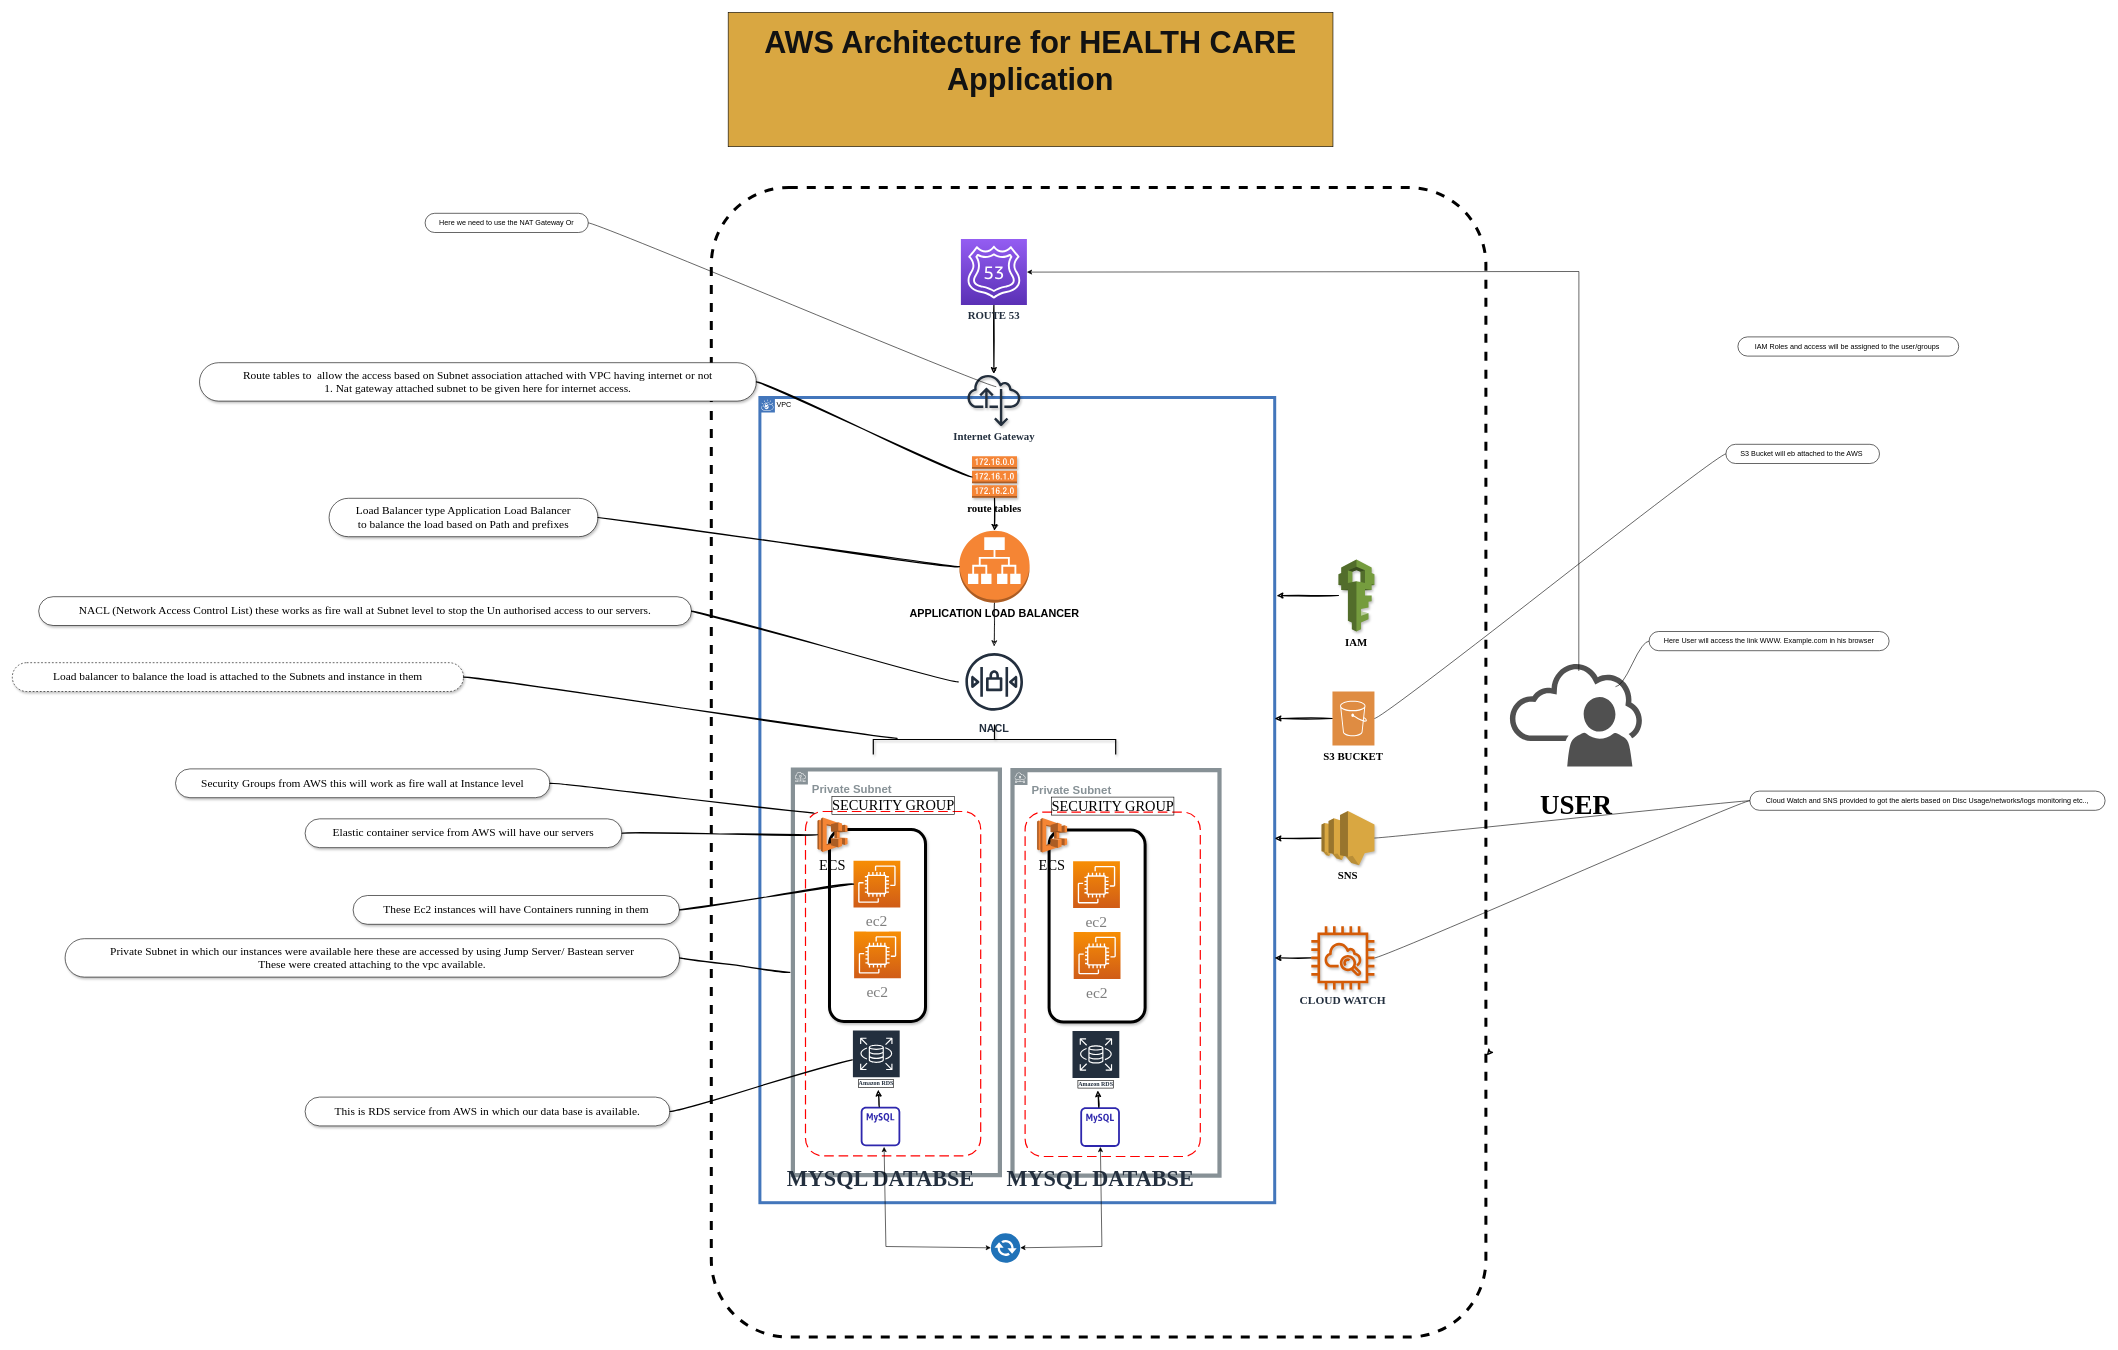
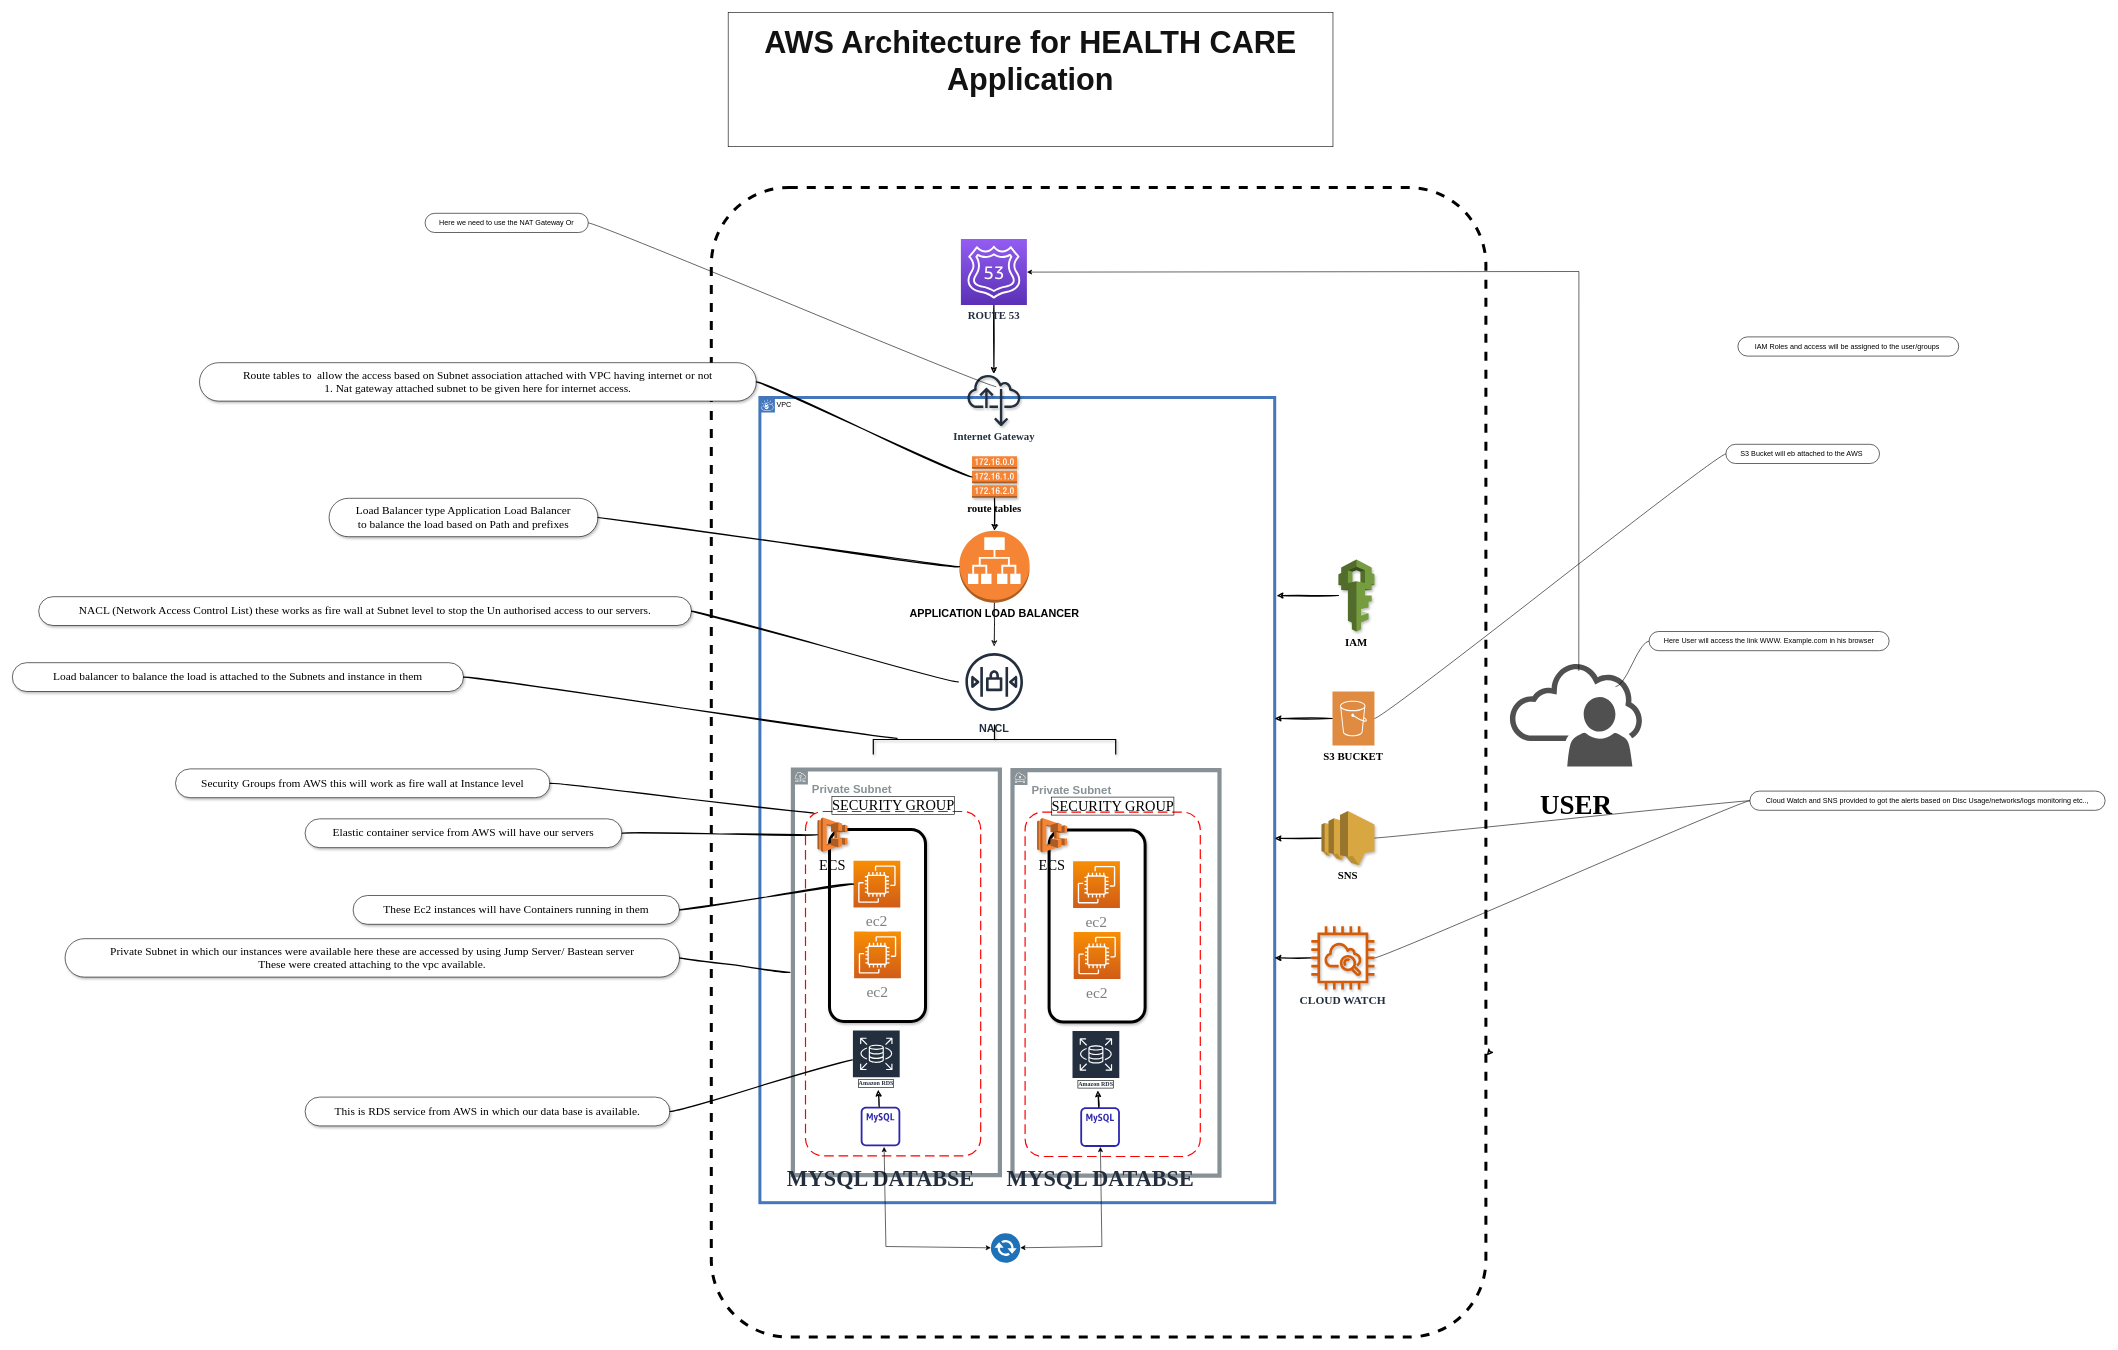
(1031, 80) -> (1031, 80)
(238, 677) -> (238, 677)
